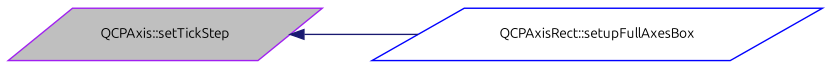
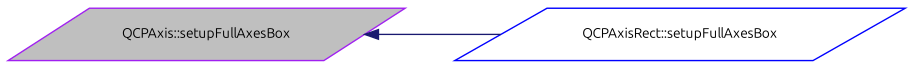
(165, 34) -> (207, 34)
